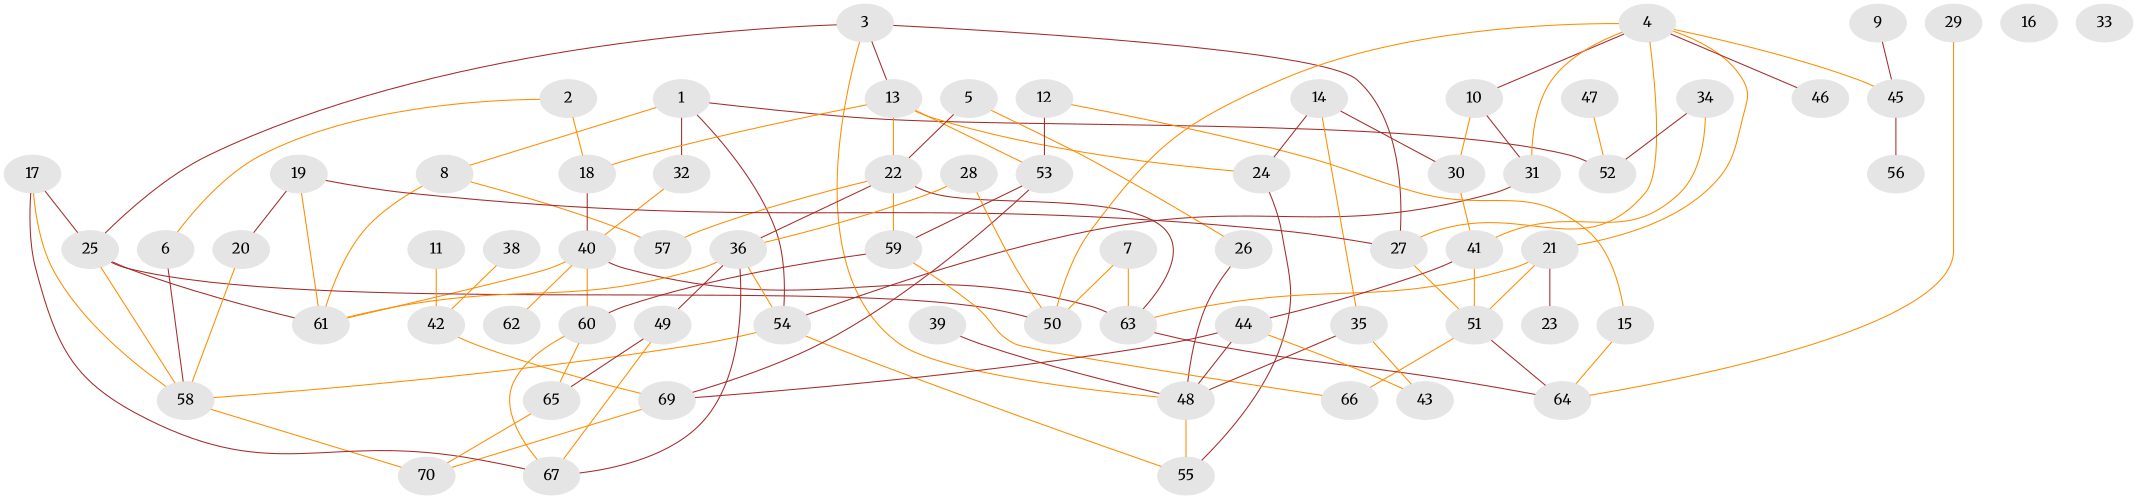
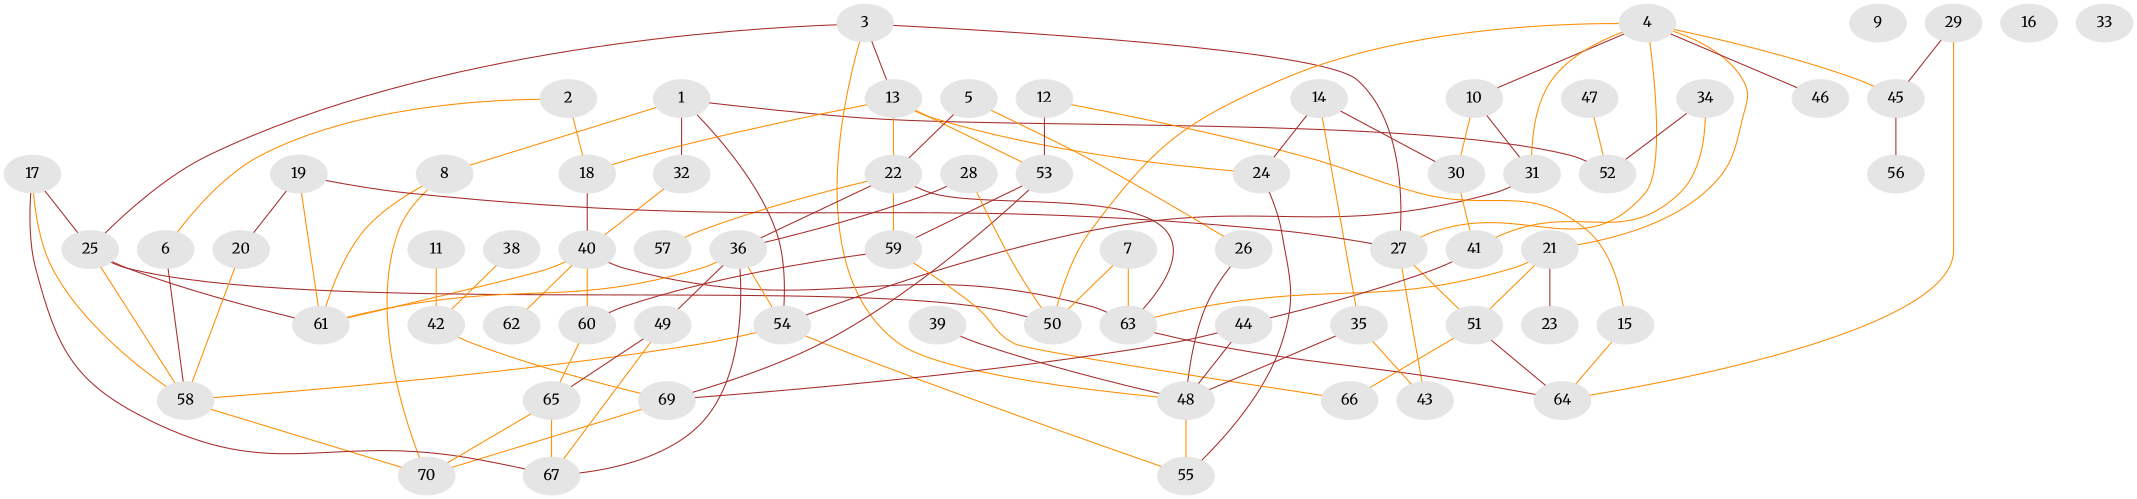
(1887, 61) -> (1925, 61)
(578, 214) -> (388, 320)
(848, 220) -> (848, 220)
(1474, 287) -> none
(1323, 355) -> (1412, 325)
(511, 390) -> (552, 444)
